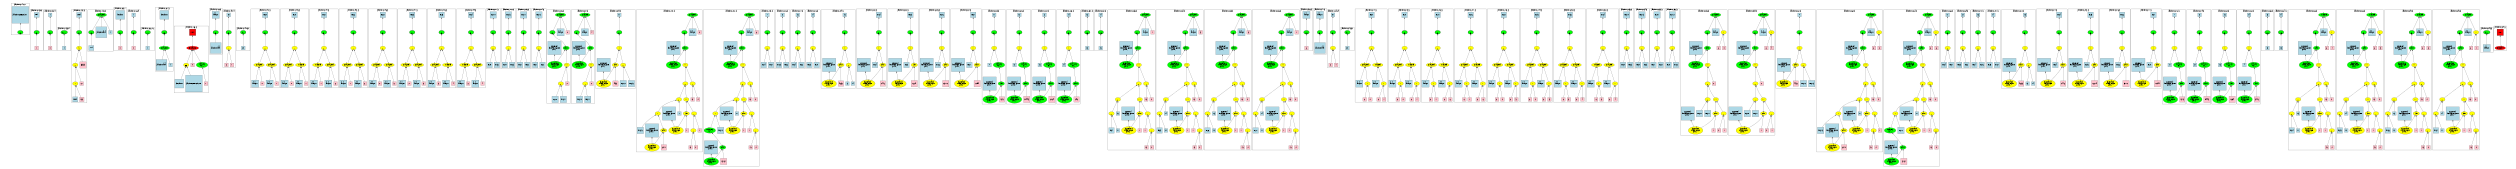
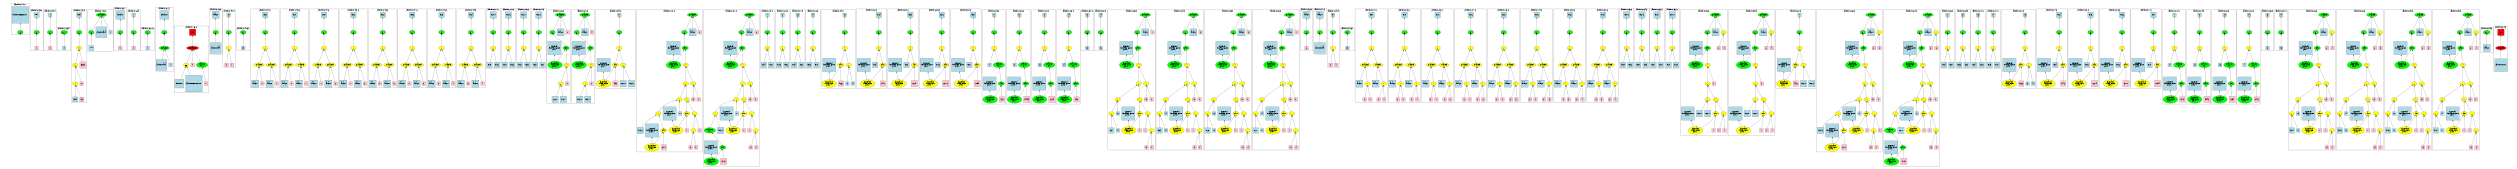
none -> (2501, 65)
